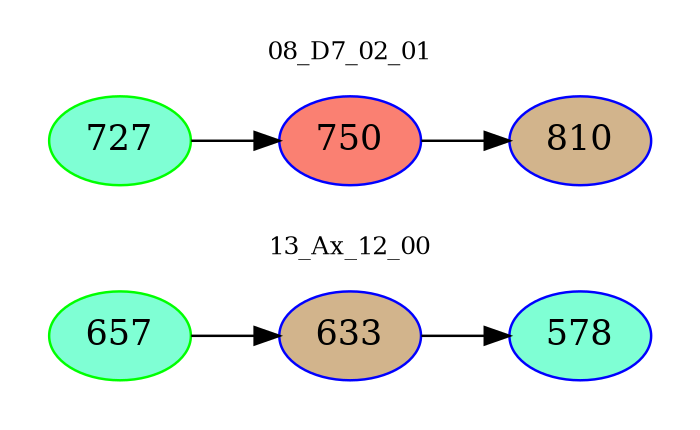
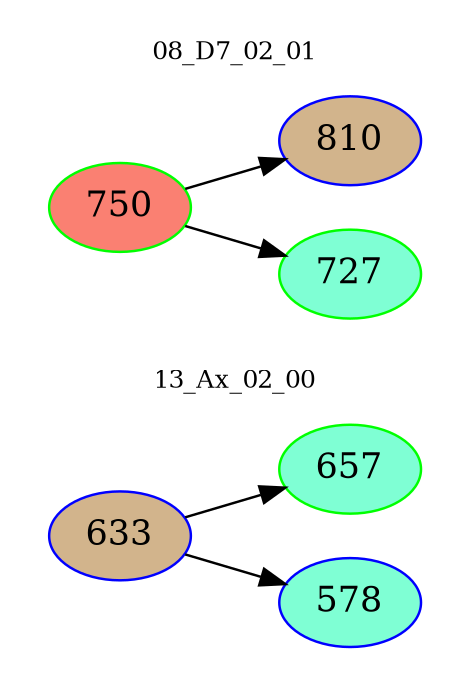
(223, 141) -> (223, 237)
(350, 141) -> (120, 207)
(350, 248) -> (235, 382)
(223, 336) -> (223, 506)
